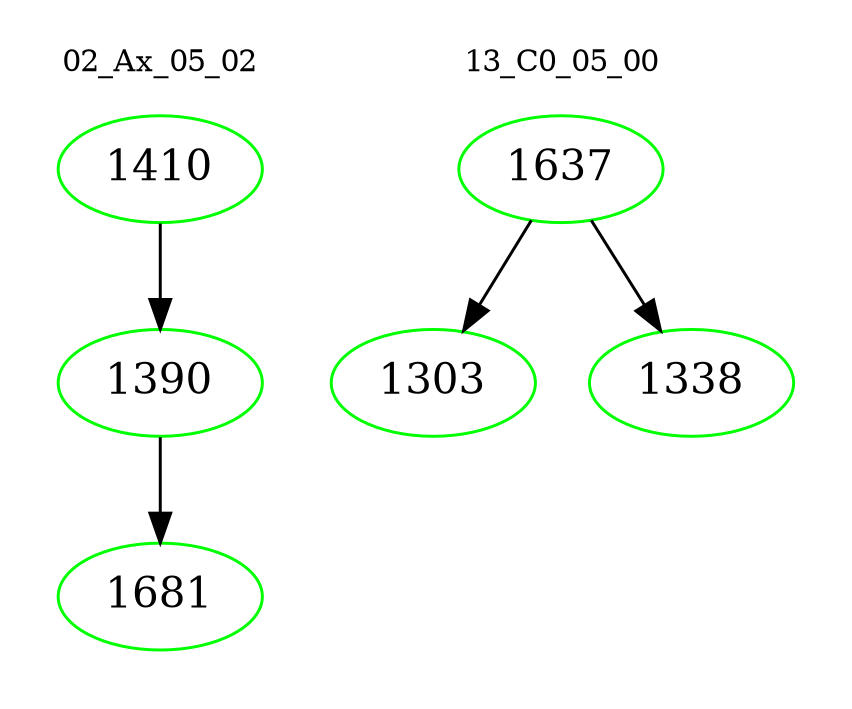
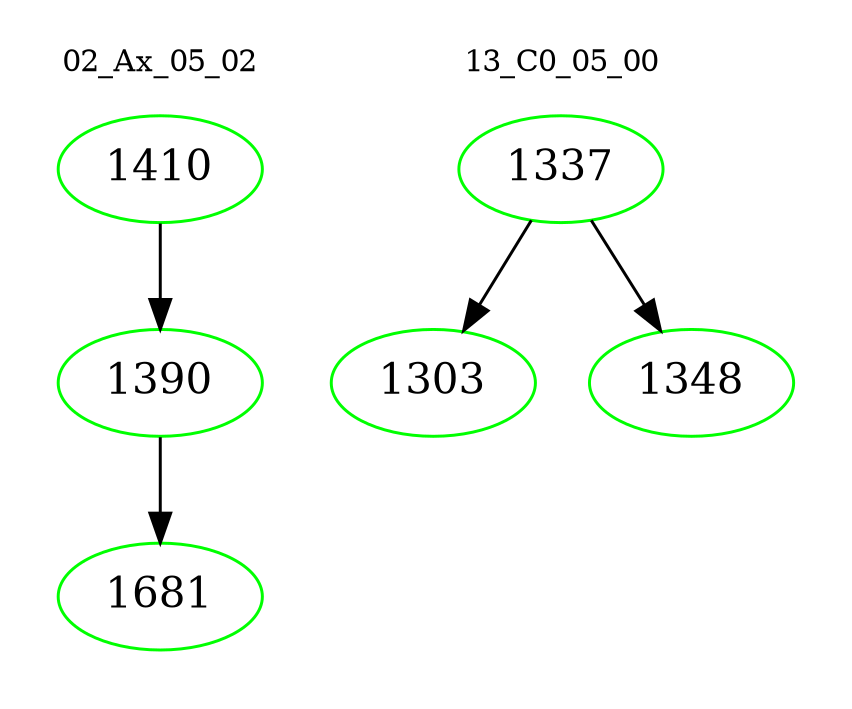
(561, 169) -> (561, 169)
(692, 383) -> (692, 383)
